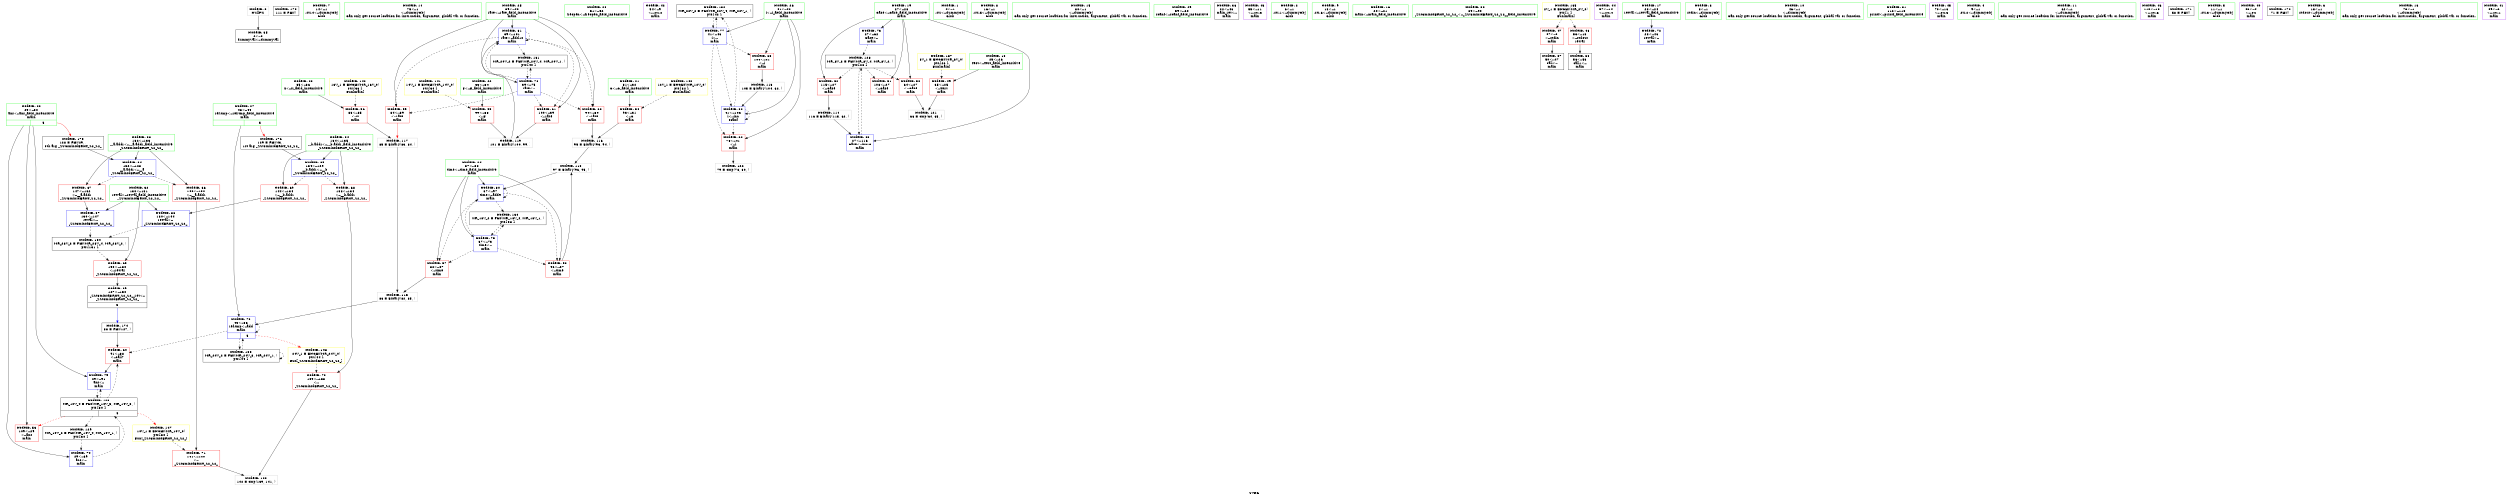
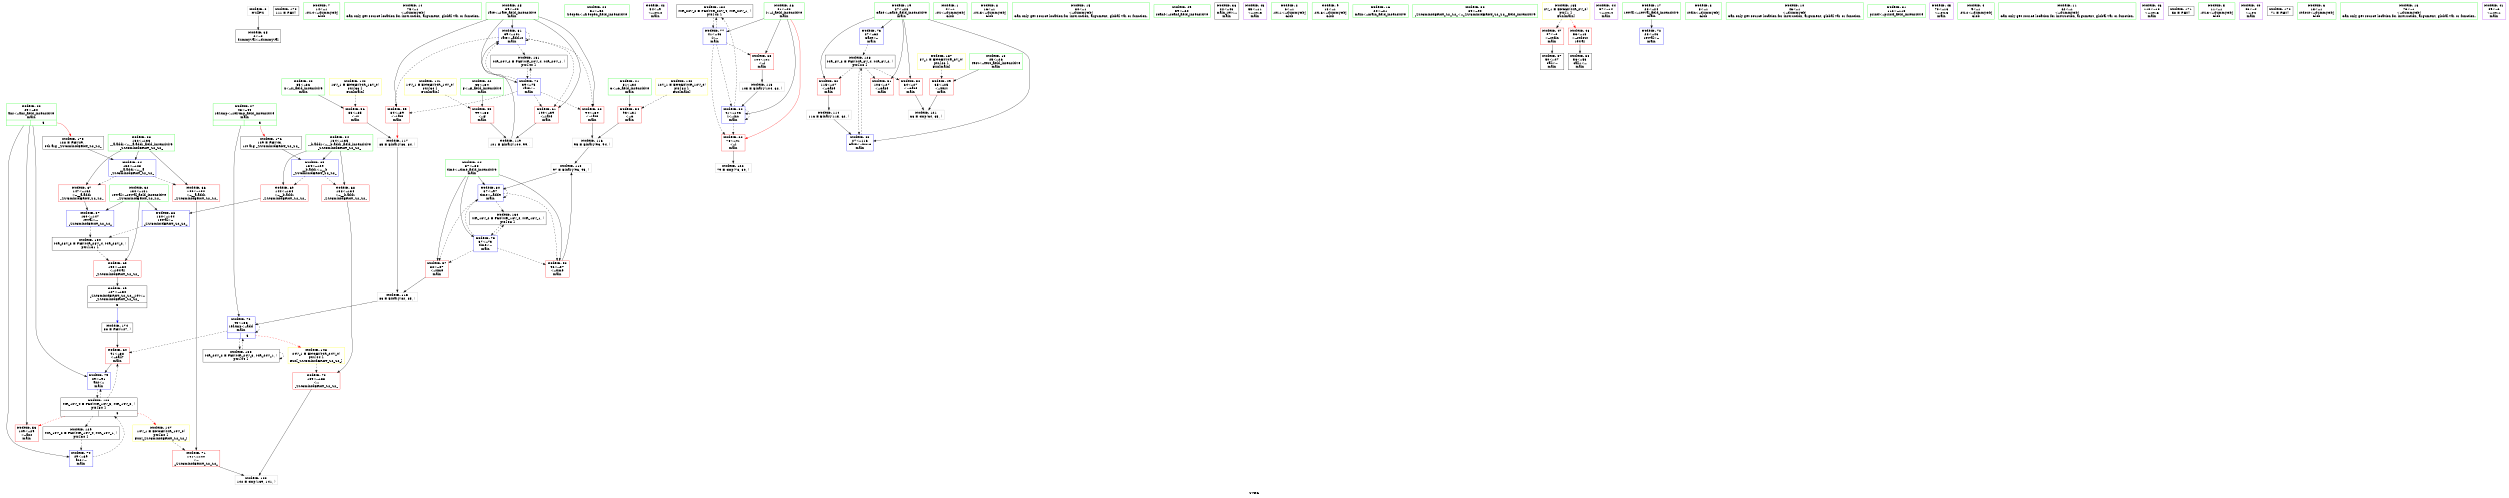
(1572, 23) -> (1572, 23)
(799, 91) -> (799, 91)
(733, 120) -> (733, 120)
